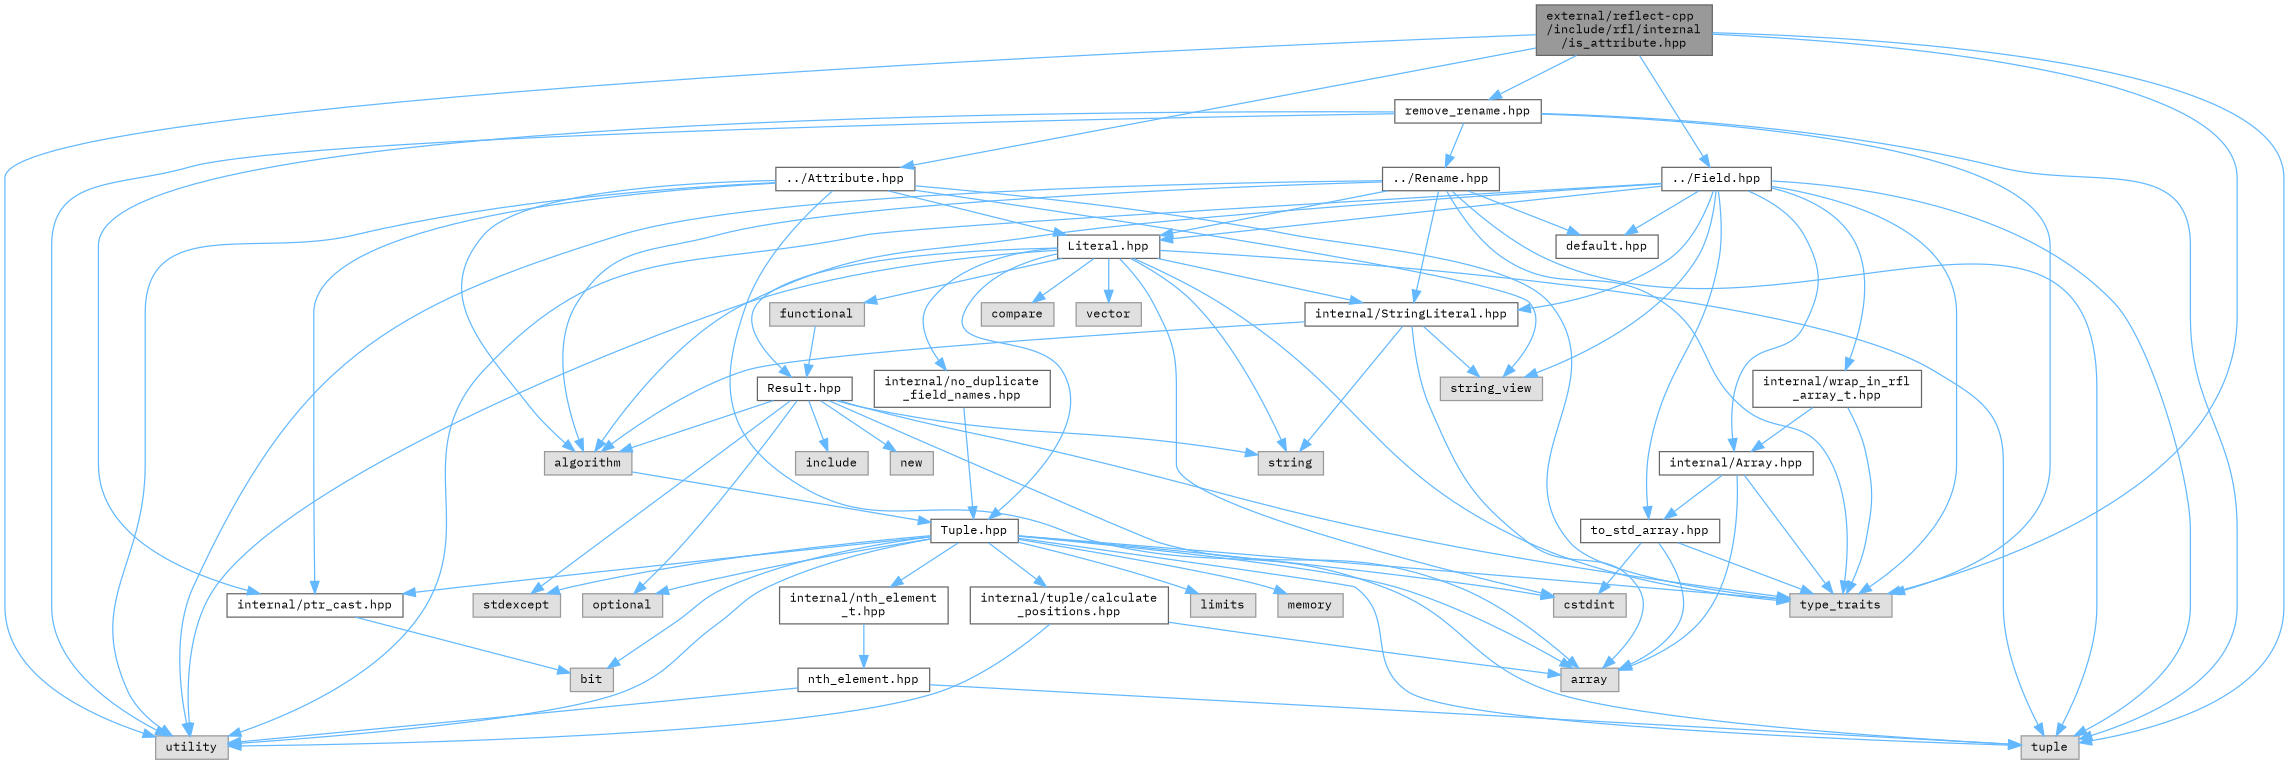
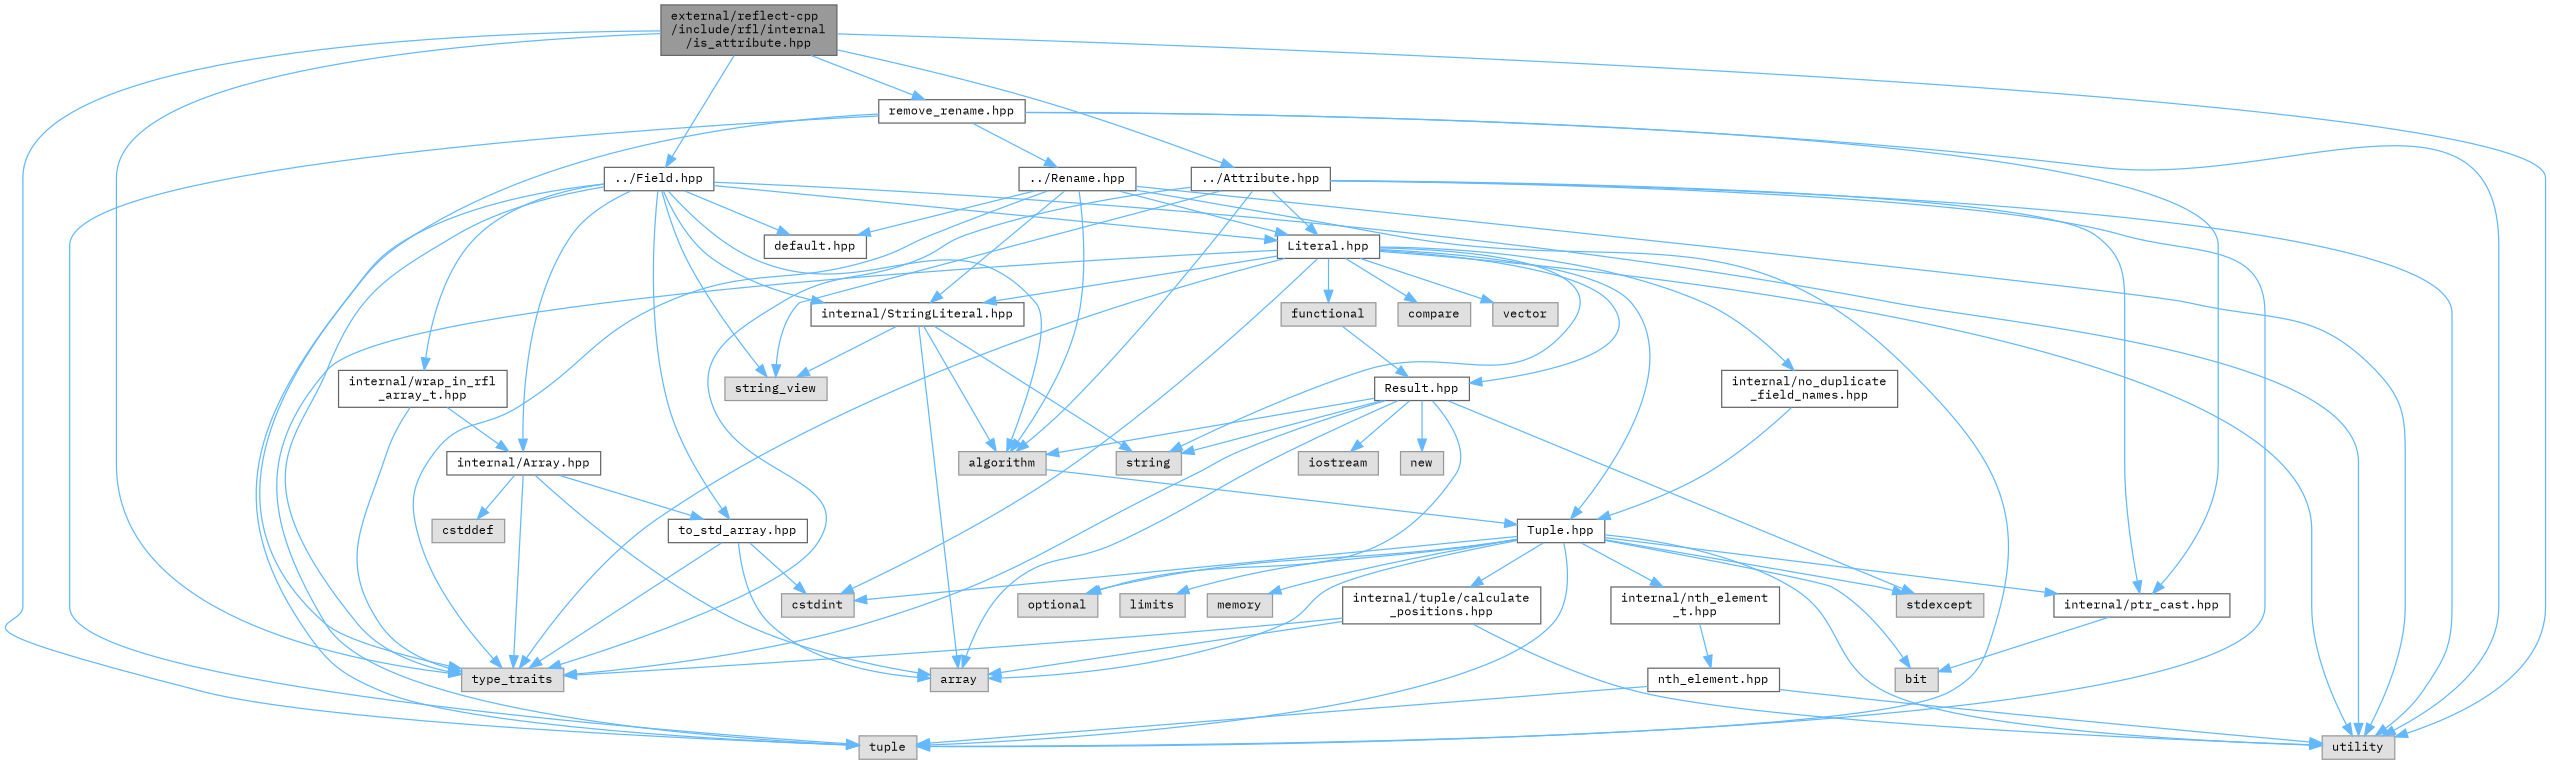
(832, 463) -> (1338, 463)
none -> (468, 531)
(1512, 576) -> (979, 648)
